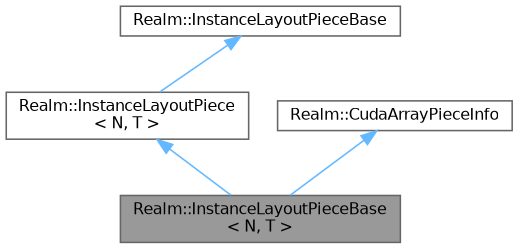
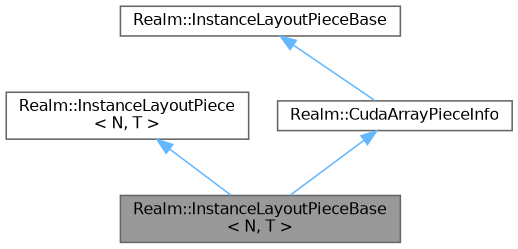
(194, 69) -> (334, 73)
